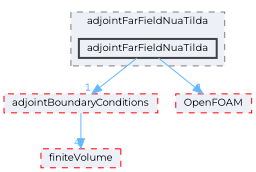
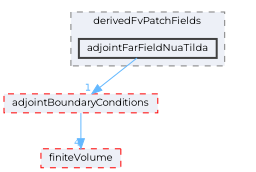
(148, 21) -> (148, 21)
(214, 103) -> none
